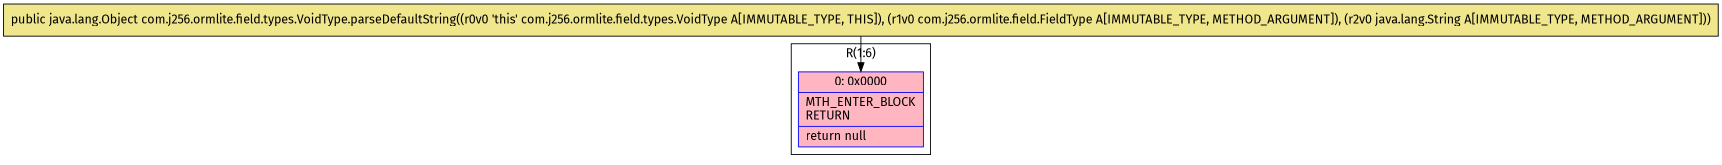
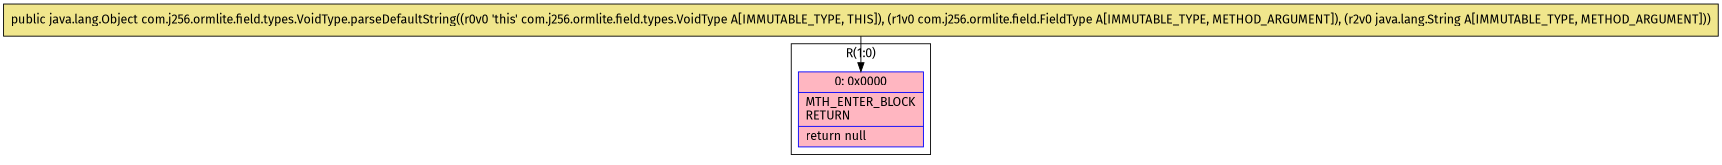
(861, 54) -> (861, 54)
